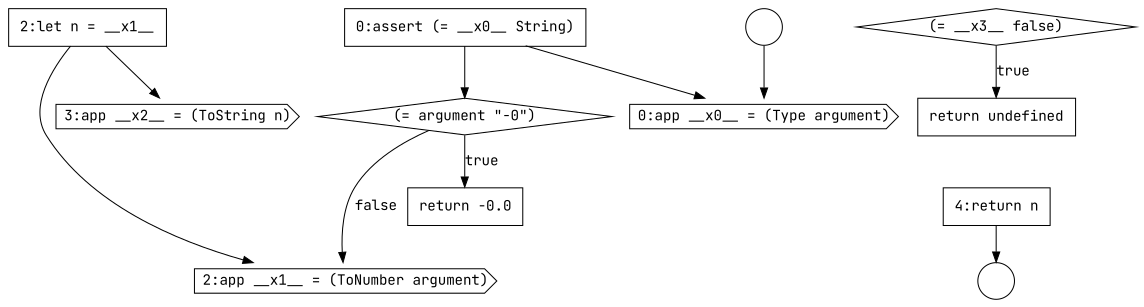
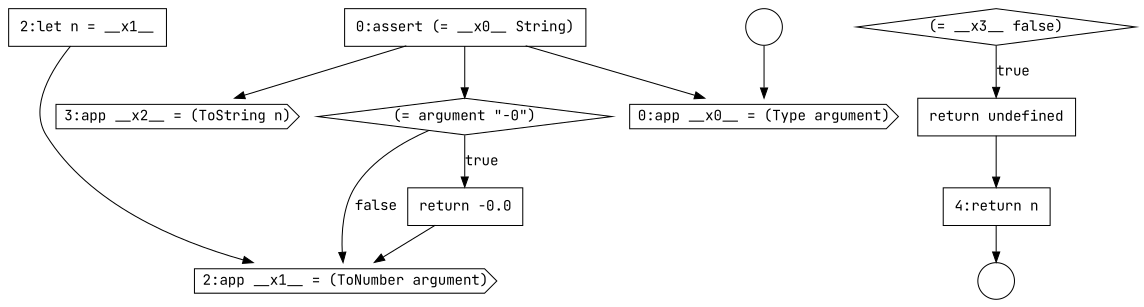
(129, 69) -> (325, 71)
none -> (996, 156)
none -> (409, 241)
